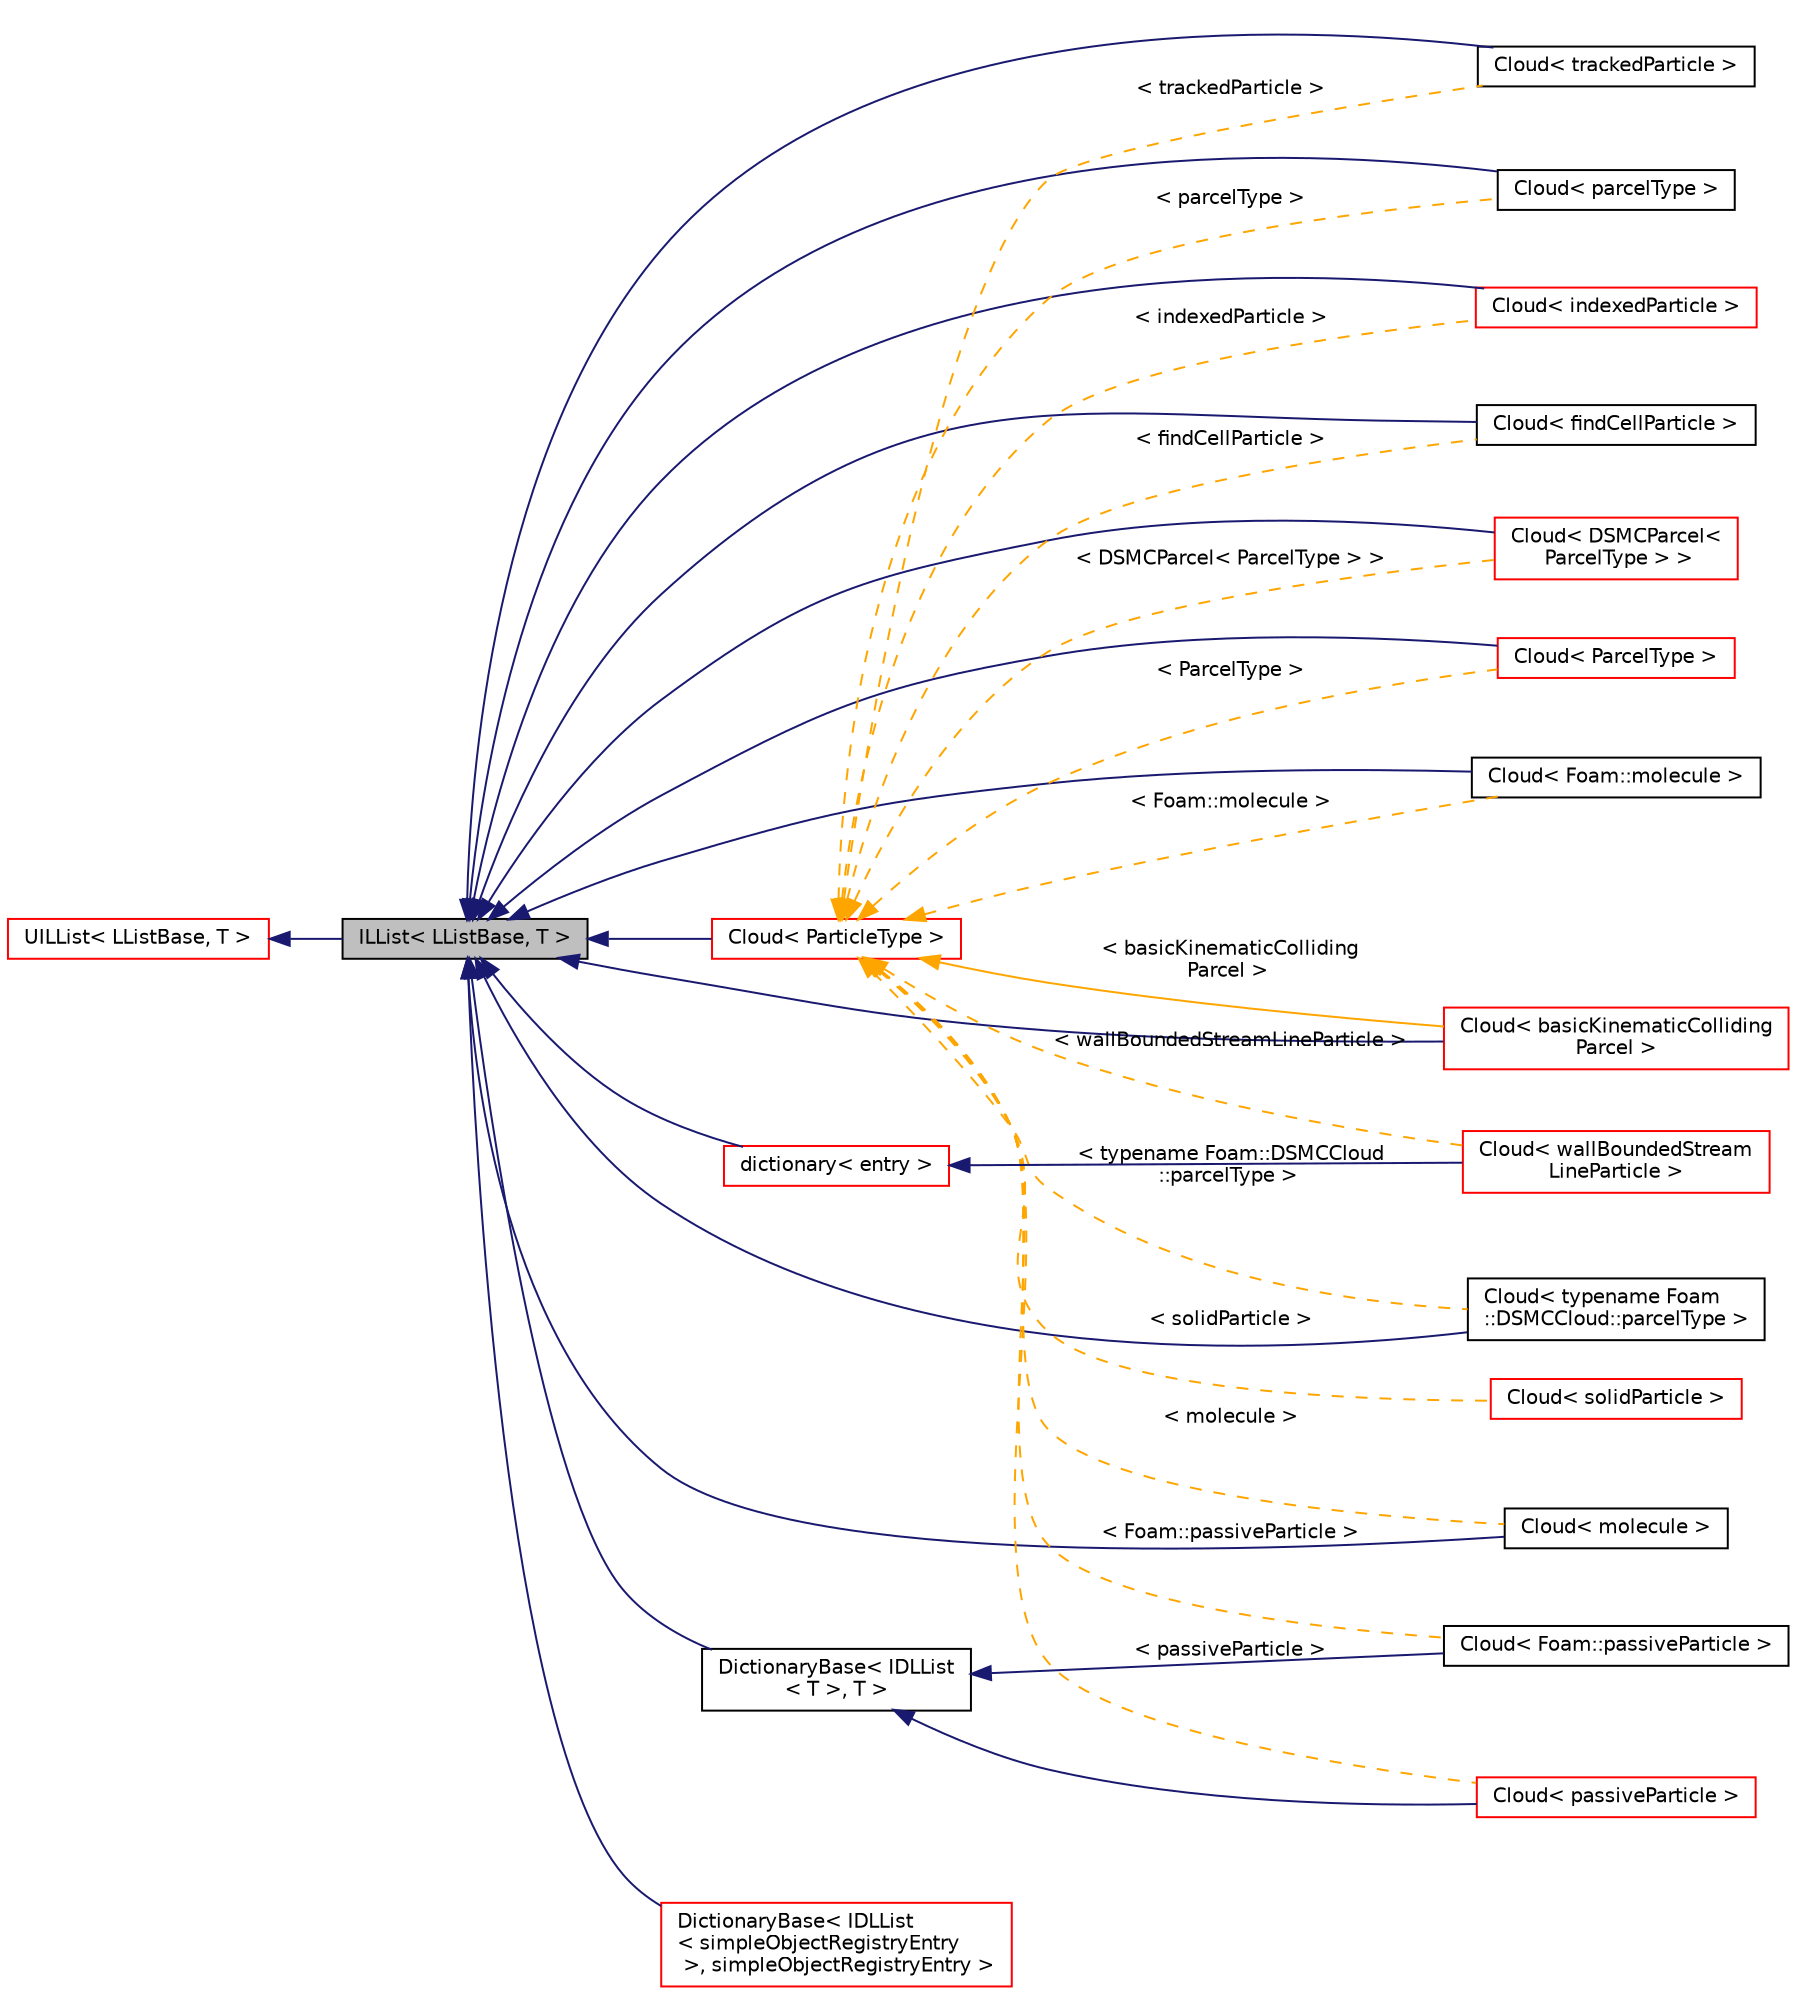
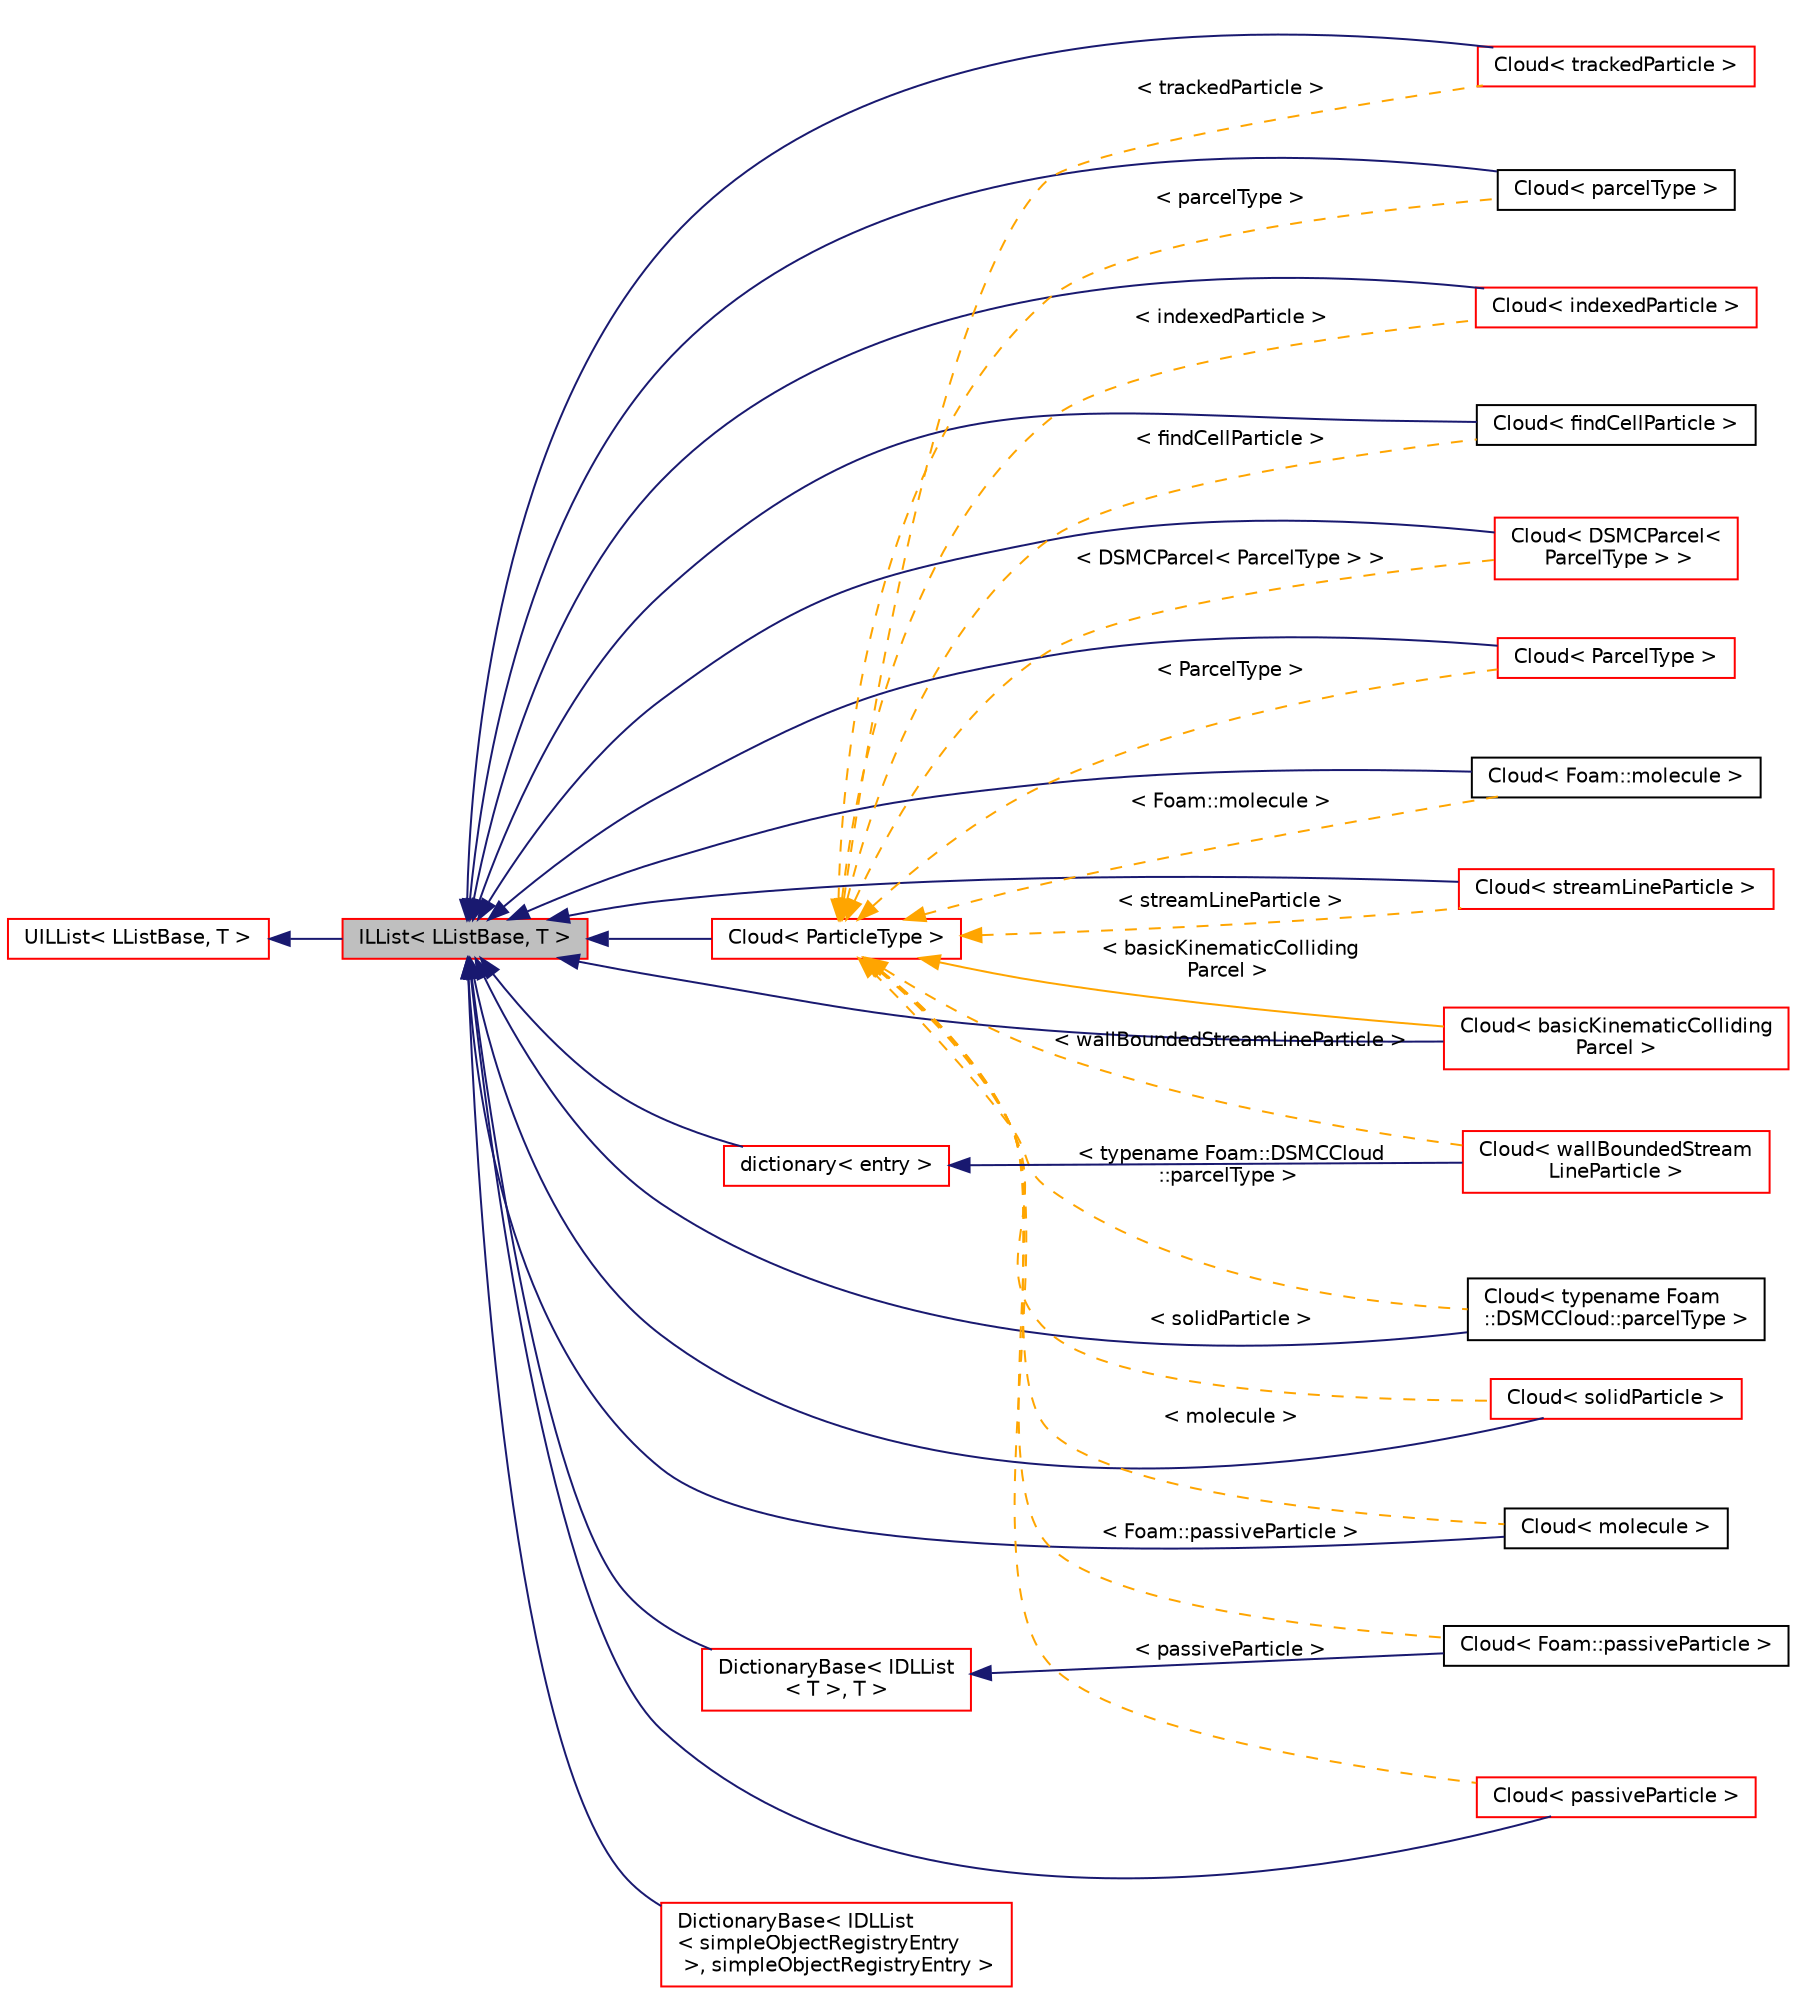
(1616, 67) -> (1616, 67)
none -> (1616, 889)
(465, 939) -> (465, 939)
none -> (888, 1440)
(836, 1680) -> (836, 1680)
(1189, 1793) -> (721, 1772)
